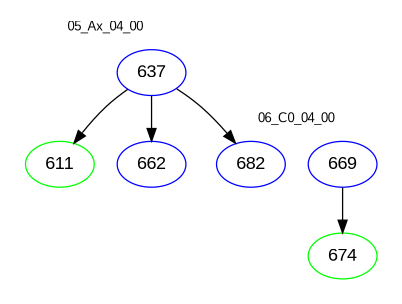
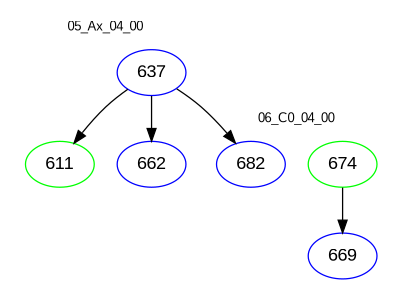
(343, 204) -> (343, 204)
